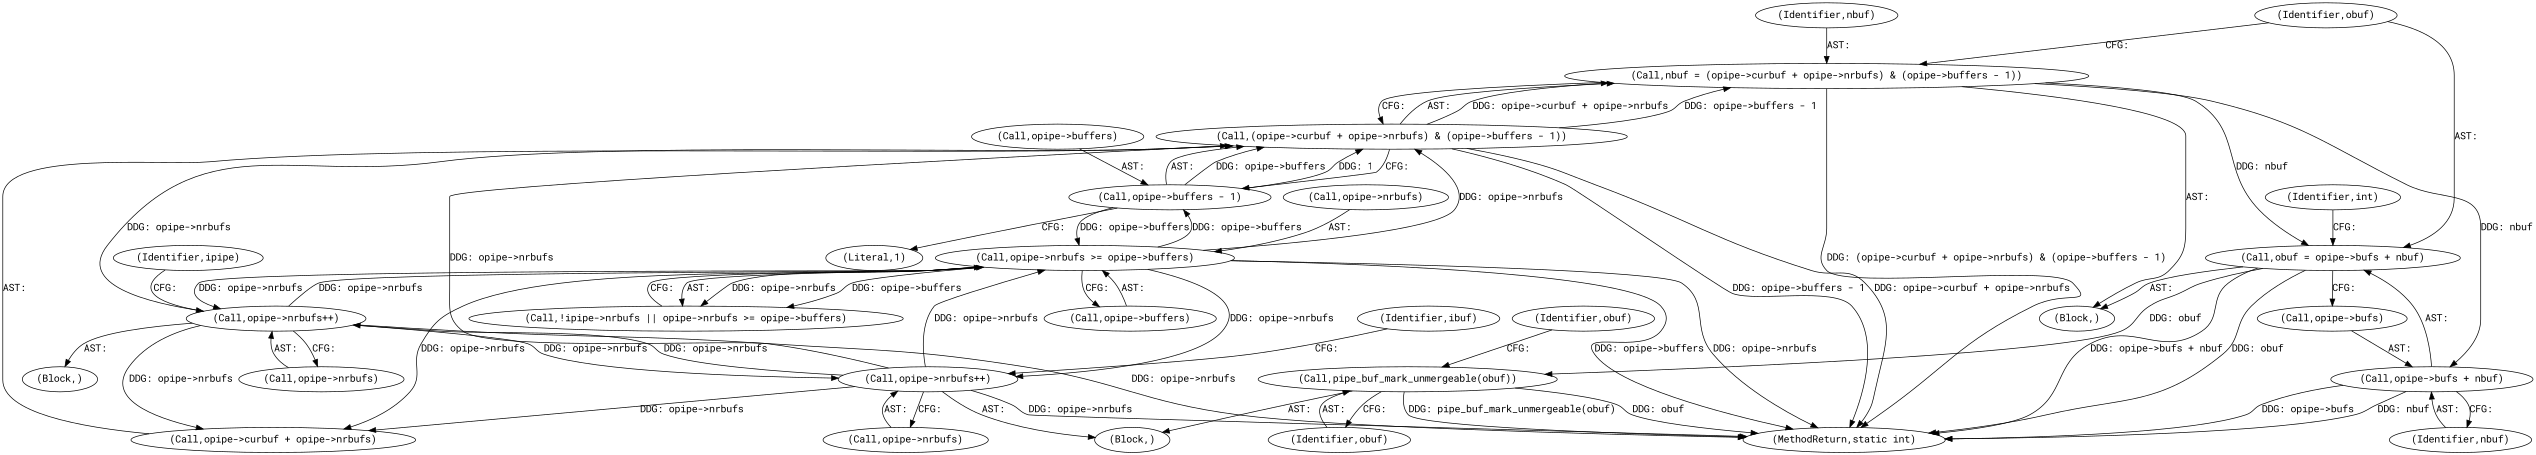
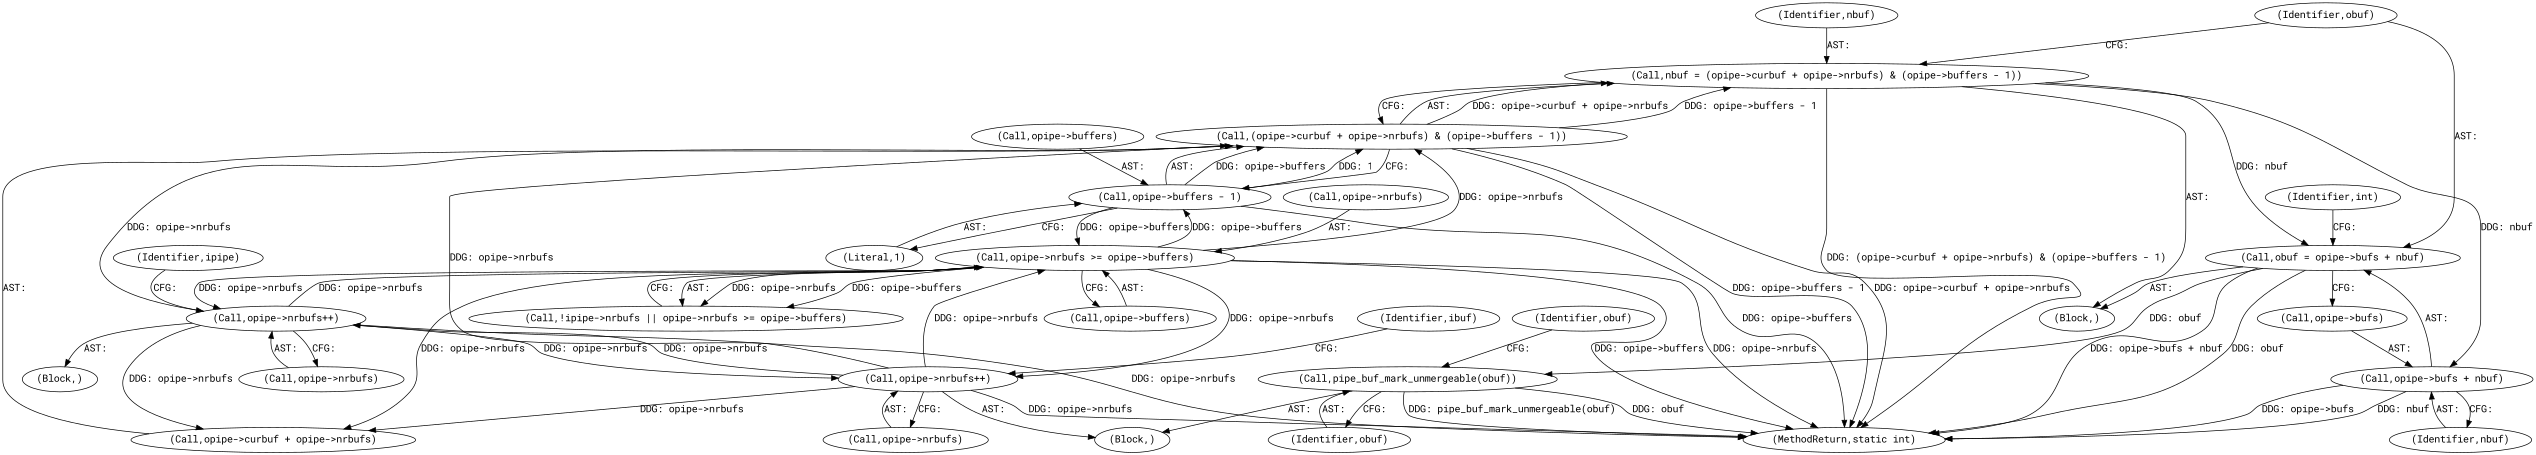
none -> (984, 218)
none -> (1586, 241)
